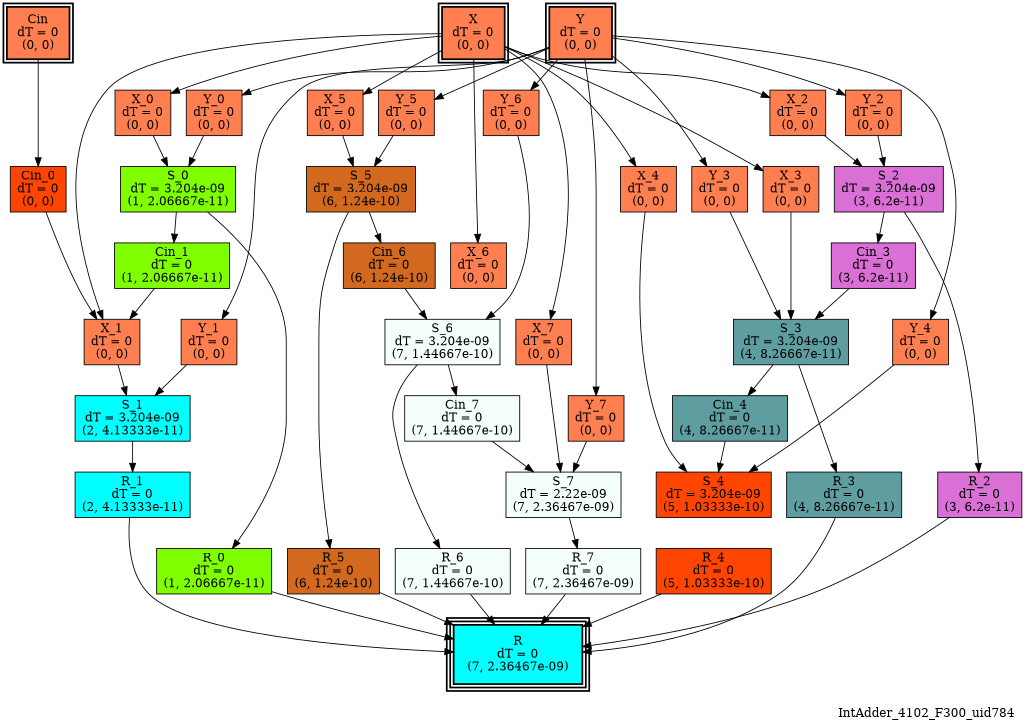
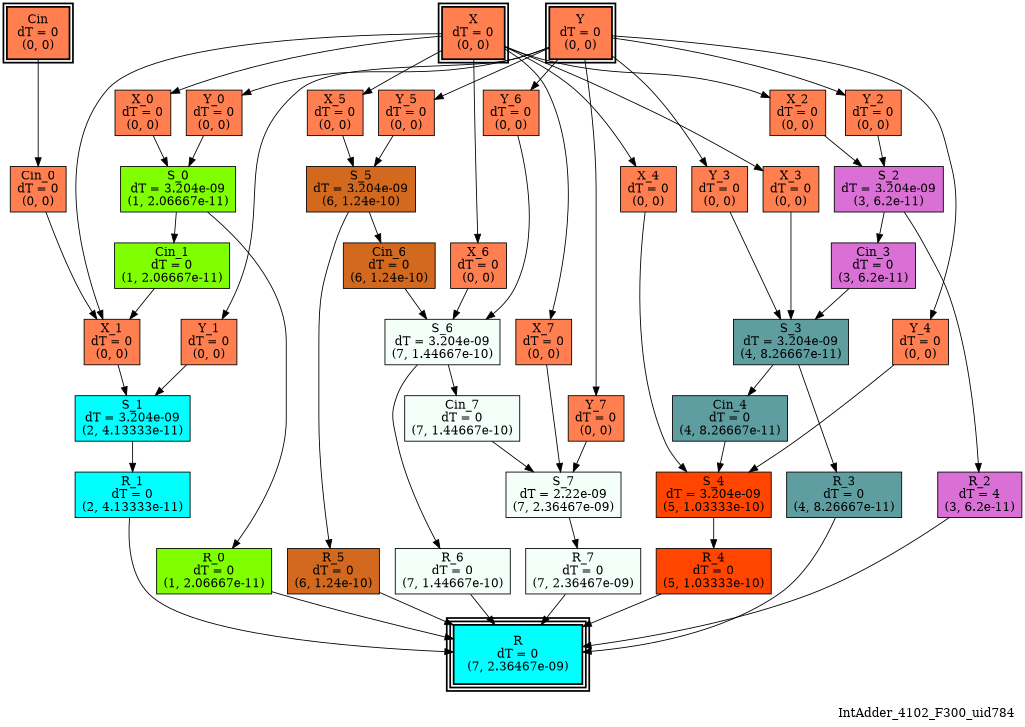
(38, 189) -> (38, 189)
none -> (462, 300)
(980, 495) -> (980, 495)
none -> (714, 529)
